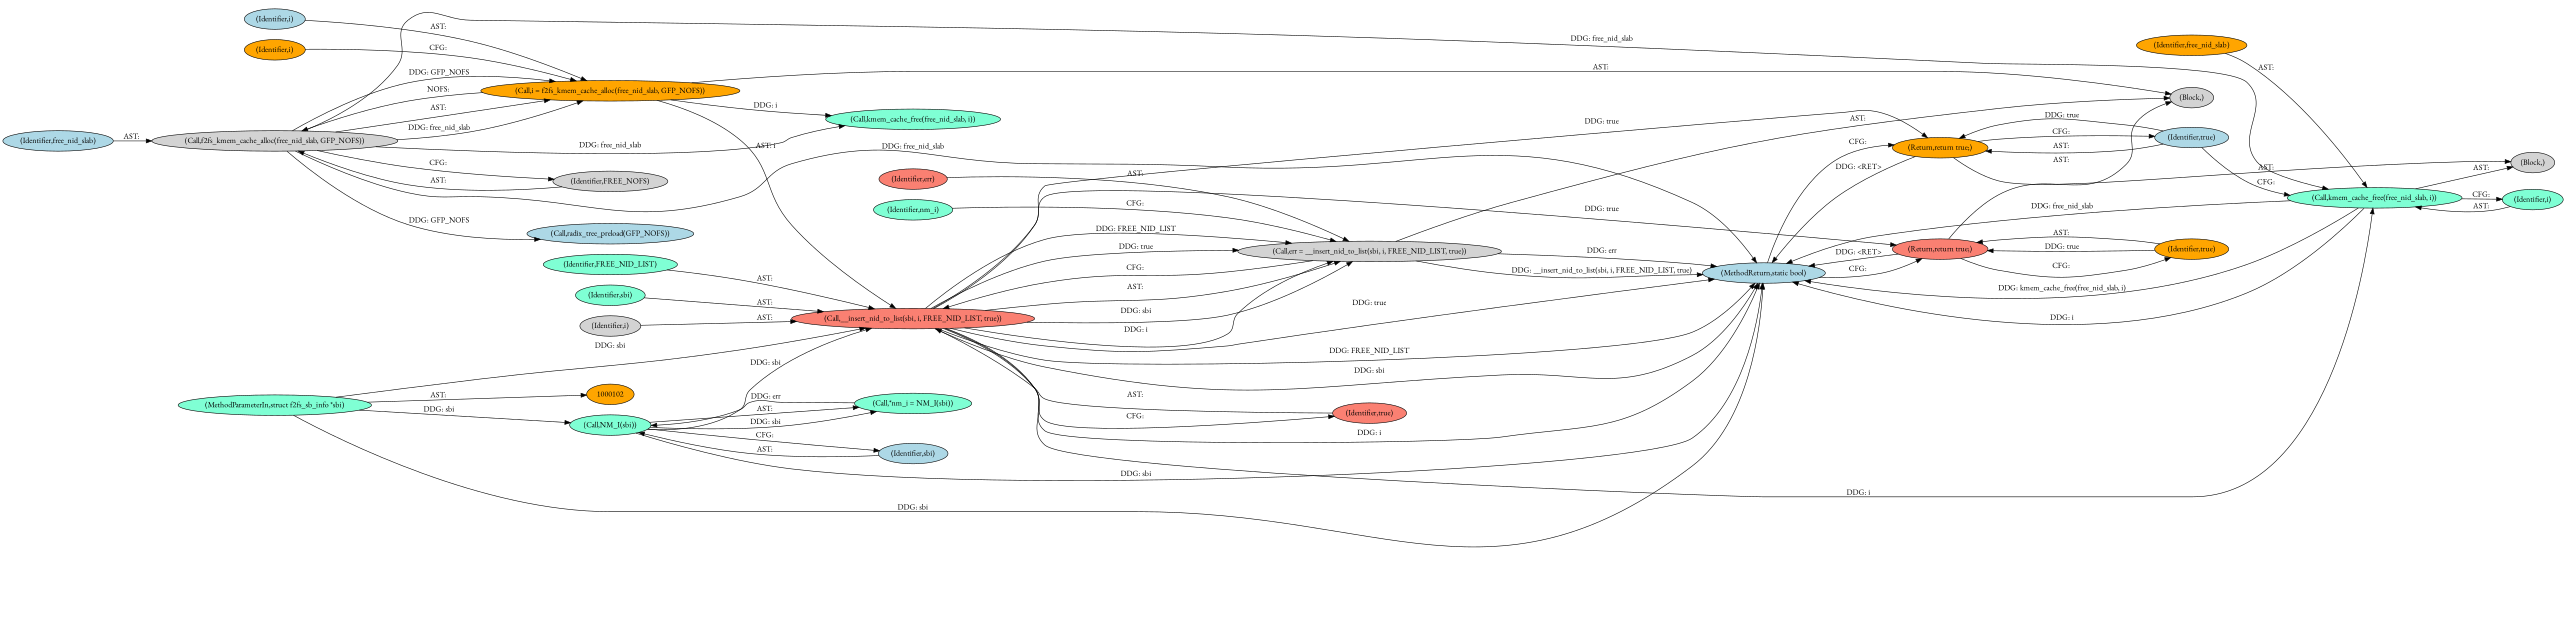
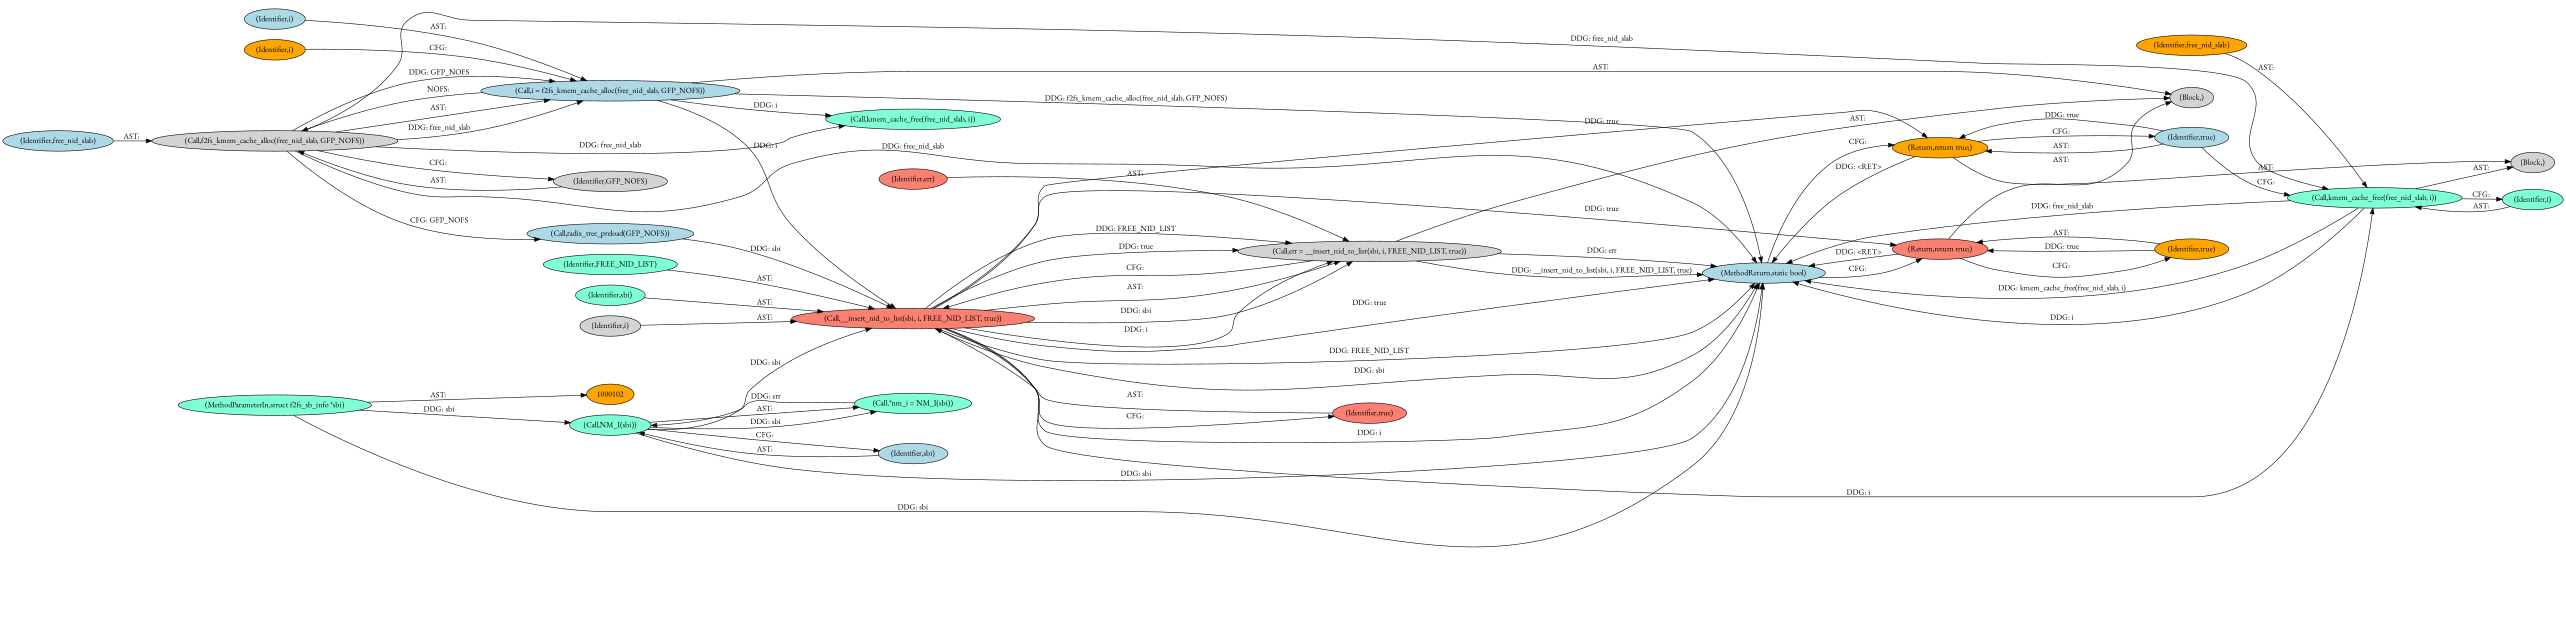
(610, 91) -> (610, 91)
none -> (1287, 110)
(766, 146) -> (766, 146)
(610, 181) -> (610, 181)
(913, 210) -> none
(439, 220) -> (439, 220)
(598, 367) -> (788, 264)
